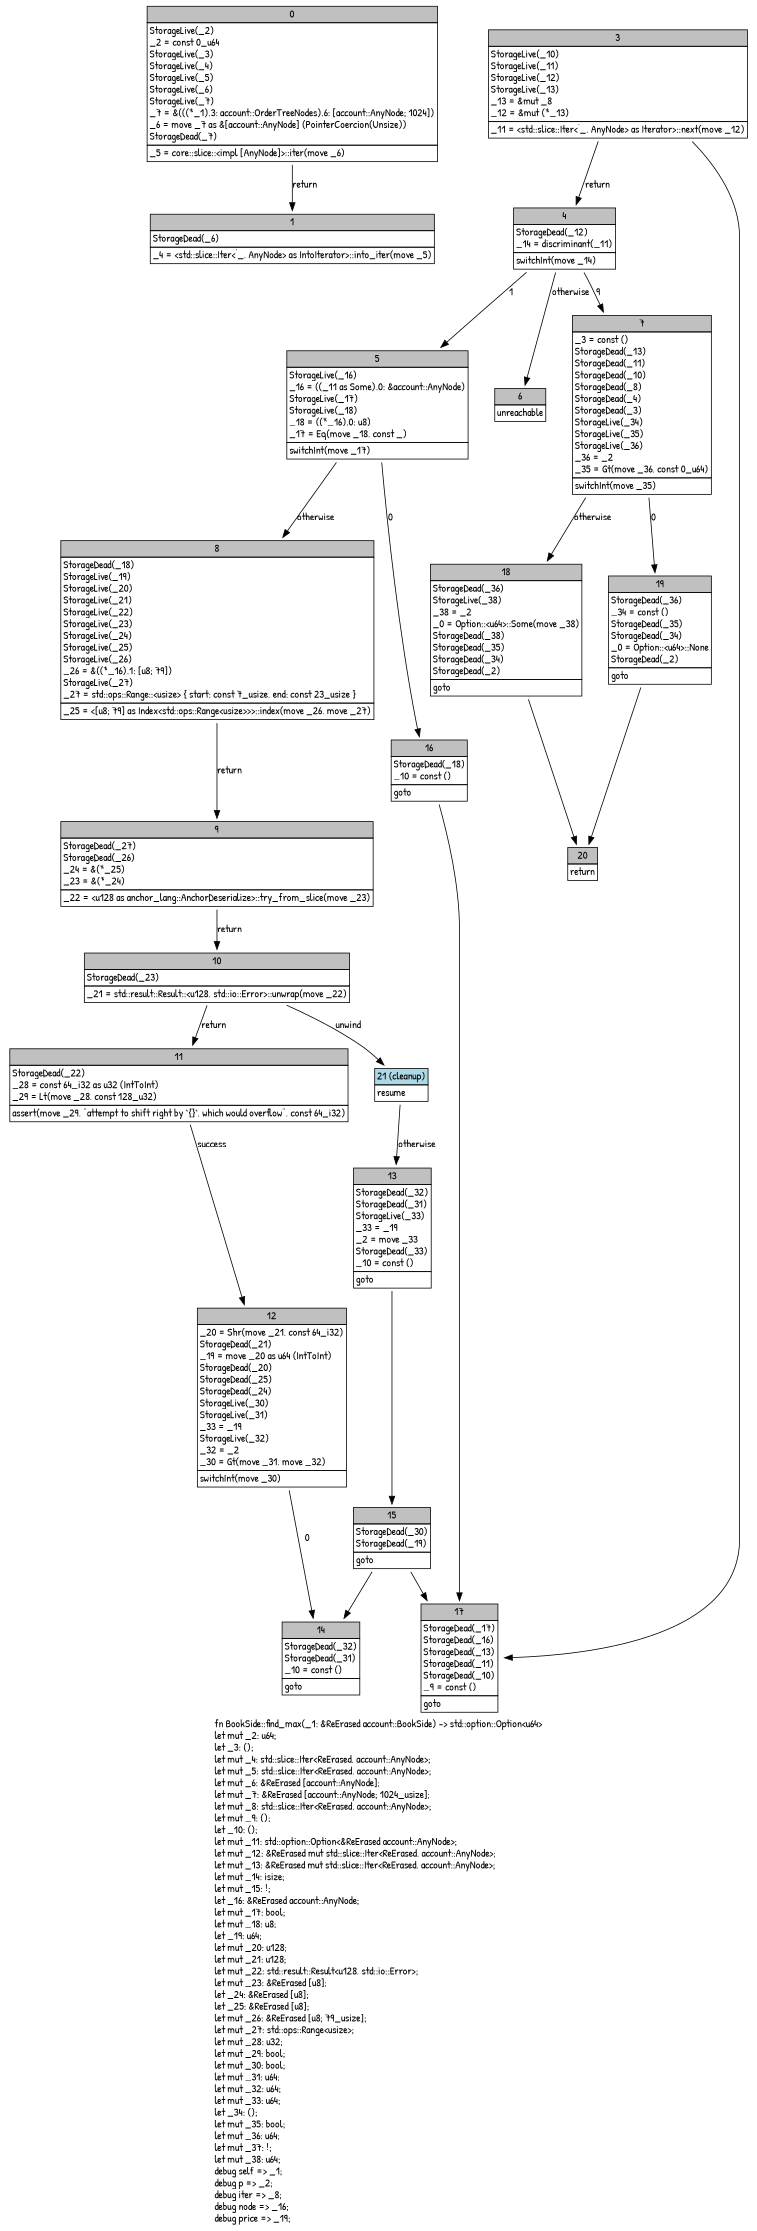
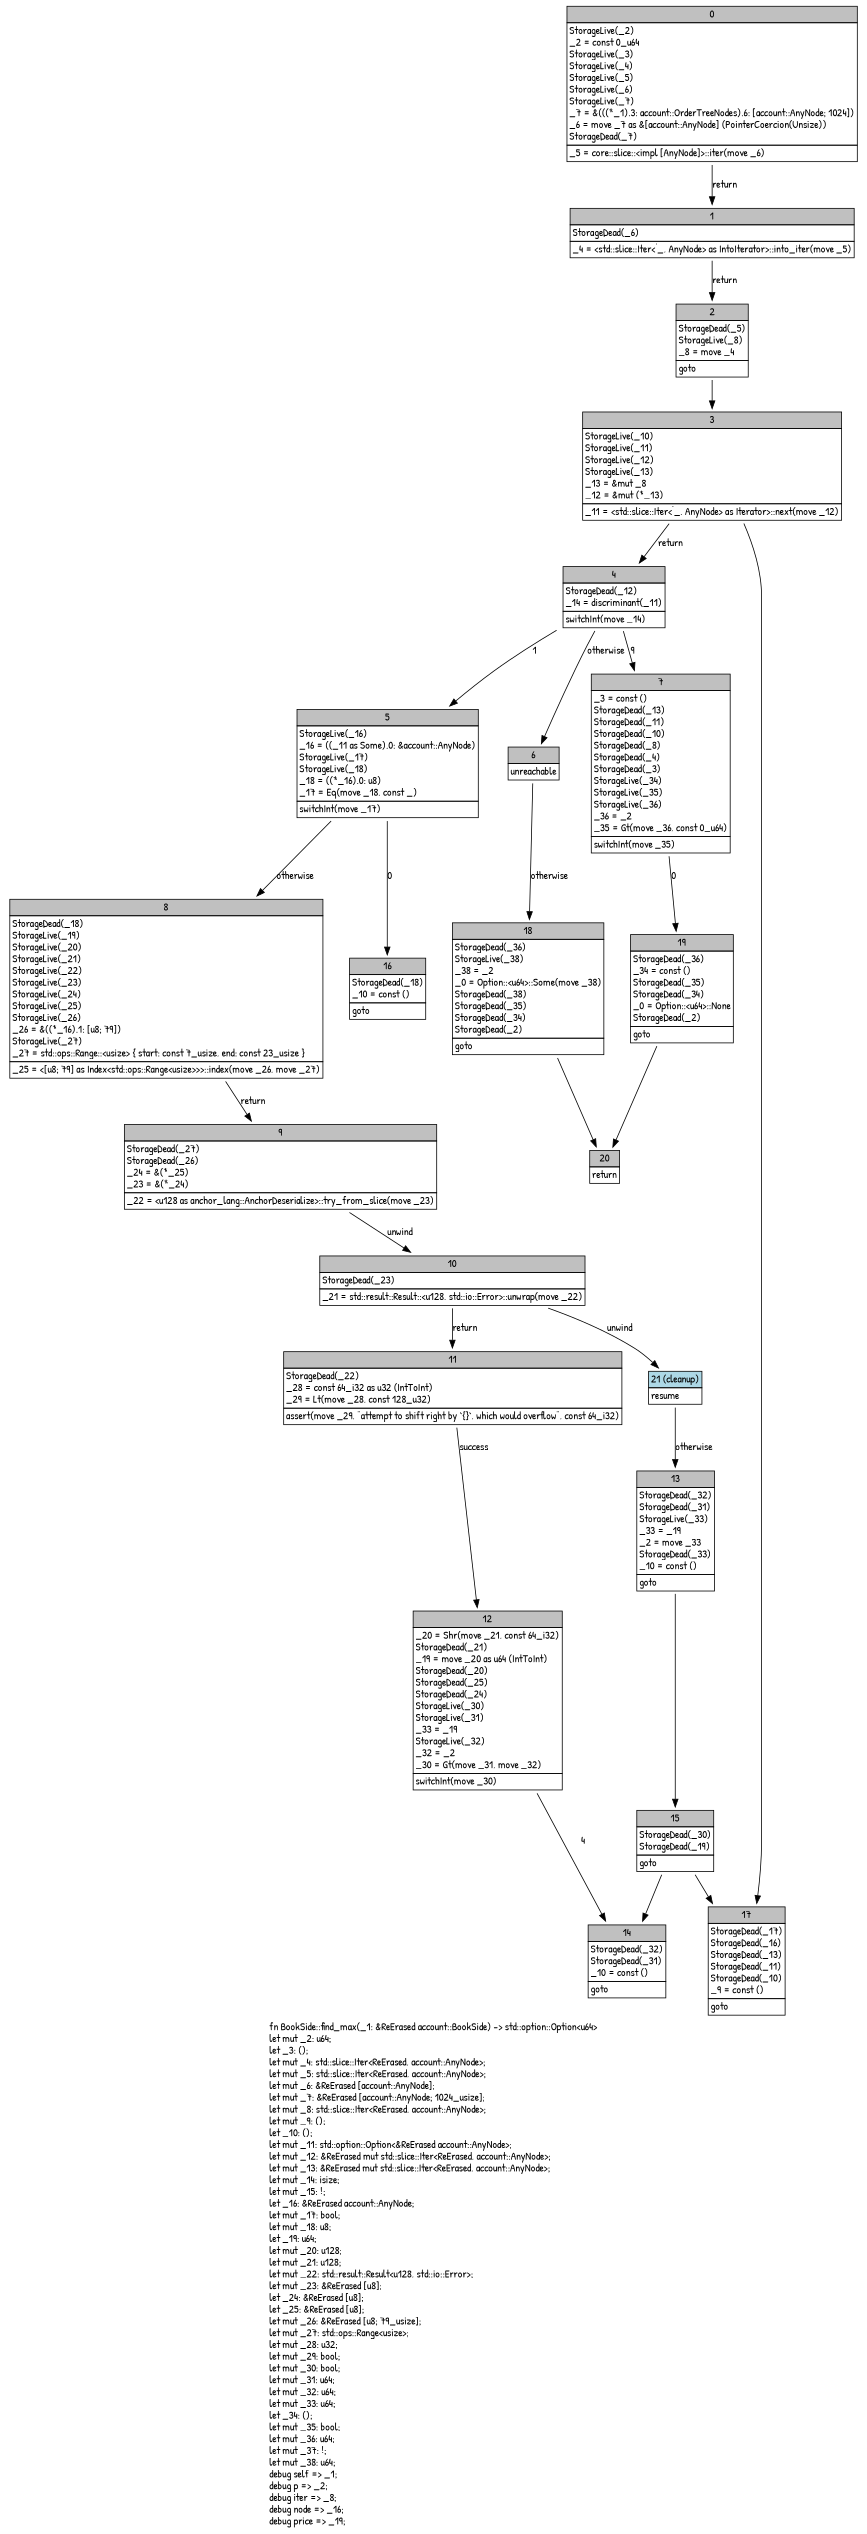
none -> (712, 340)
(569, 526) -> (531, 847)
(230, 930) -> (400, 1232)
(459, 1198) -> none
(308, 1538) -> (583, 1841)
